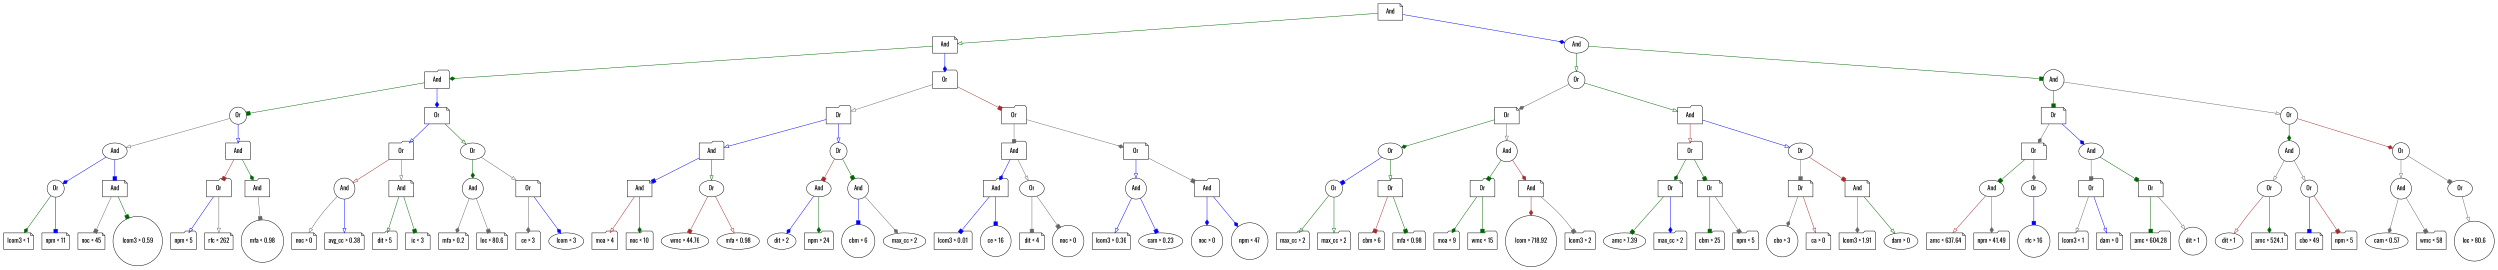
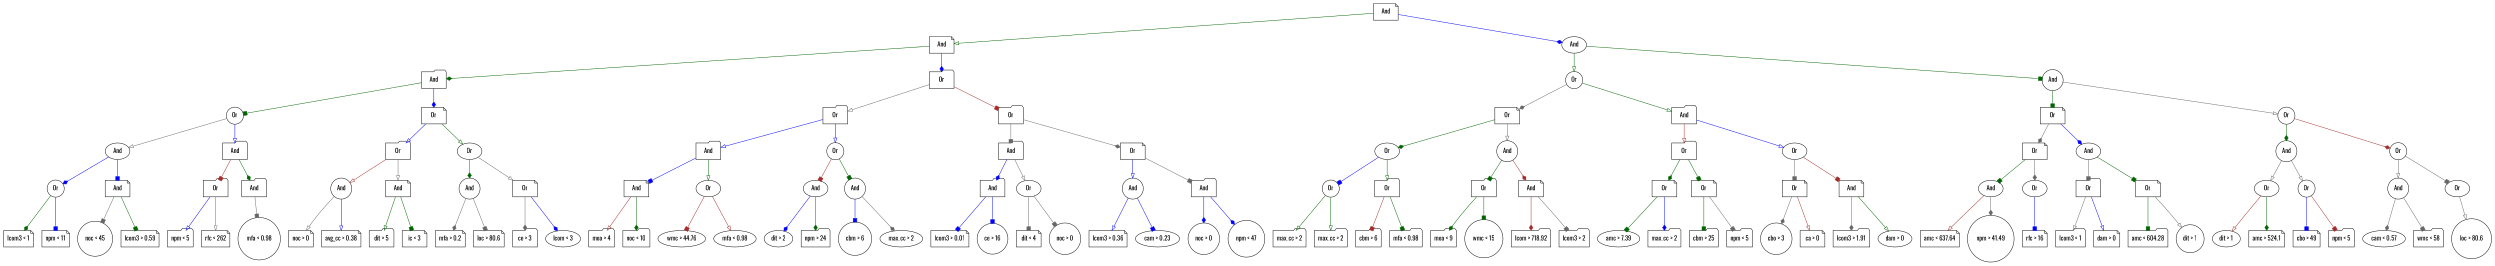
(91, 241) -> (95, 239)
(138, 241) -> (140, 239)
(953, 241) -> (950, 239)
(1482, 241) -> (1484, 239)
(1531, 241) -> (1531, 239)
(1992, 241) -> (1991, 239)
(2034, 241) -> (2035, 239)
